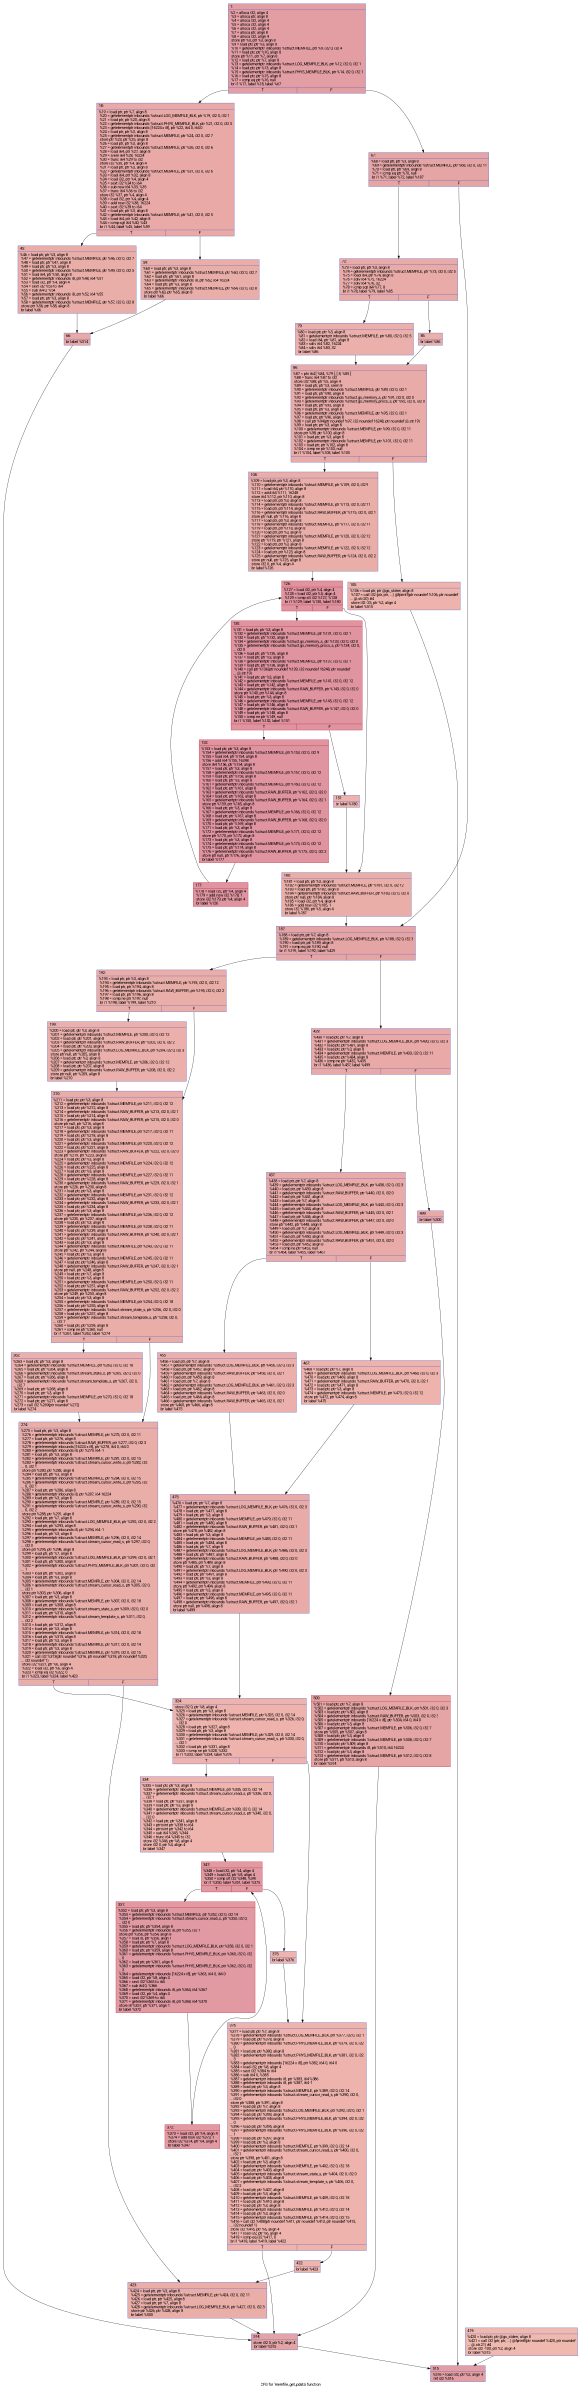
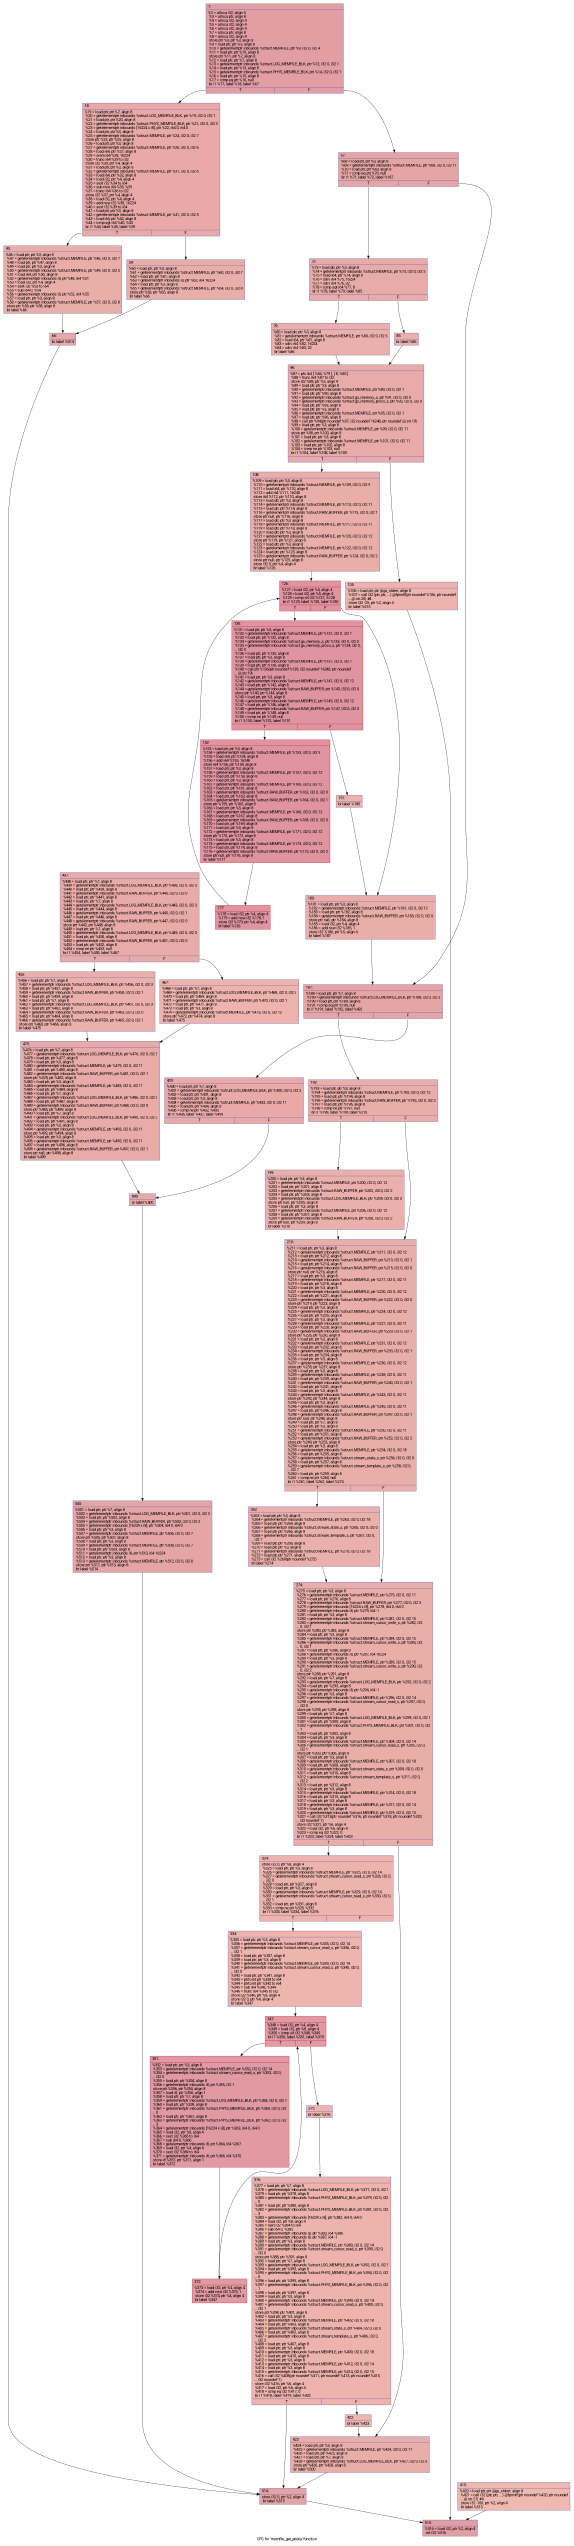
(318, 386) -> (315, 386)
(344, 1122) -> none
(240, 1654) -> (130, 1176)
(381, 1731) -> (142, 1537)
(308, 1890) -> none
